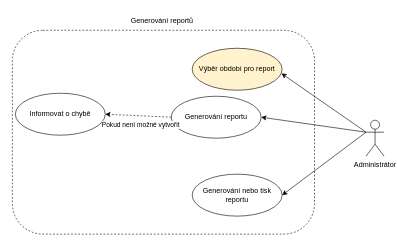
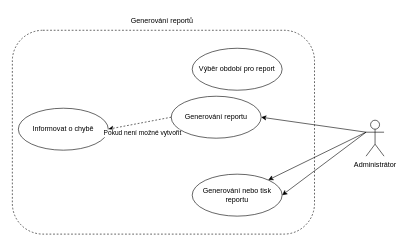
(237, 69) -> (237, 69)
(324, 103) -> (329, 151)
(60, 114) -> (63, 129)
